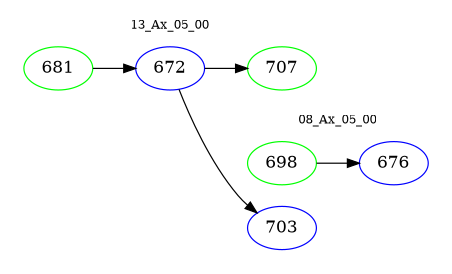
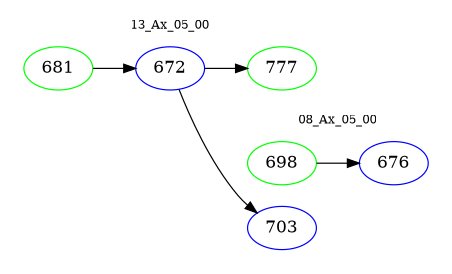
(282, 68) -> (282, 68)
